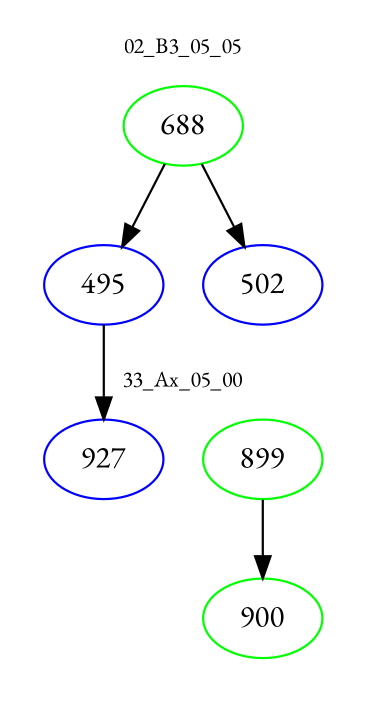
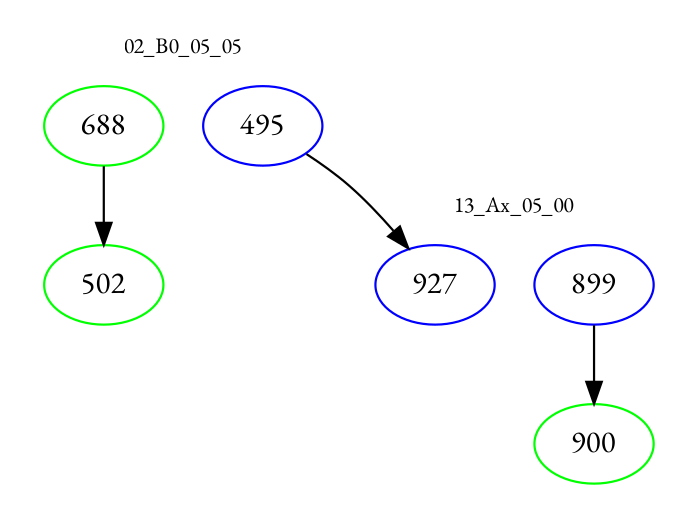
(183, 47) -> (183, 47)
(149, 195) -> none
(263, 285) -> (104, 285)
(183, 381) -> (515, 206)
(263, 459) -> (594, 285)
